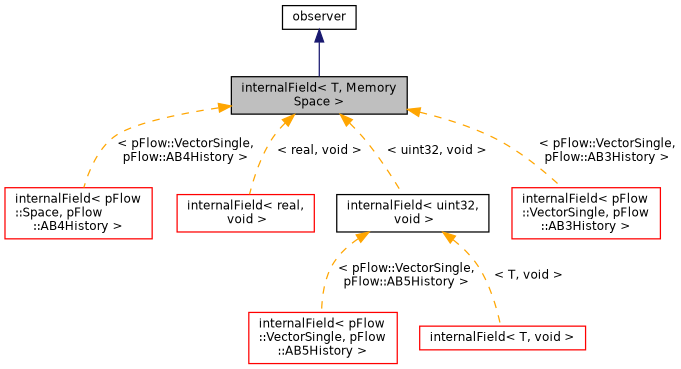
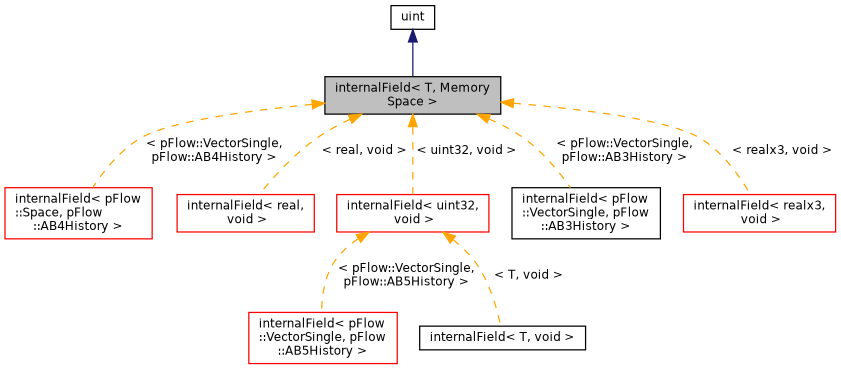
(319, 17) -> (413, 17)
(413, 213) -> (413, 213)
(586, 213) -> (586, 213)
none -> (760, 213)
(503, 338) -> (503, 338)
